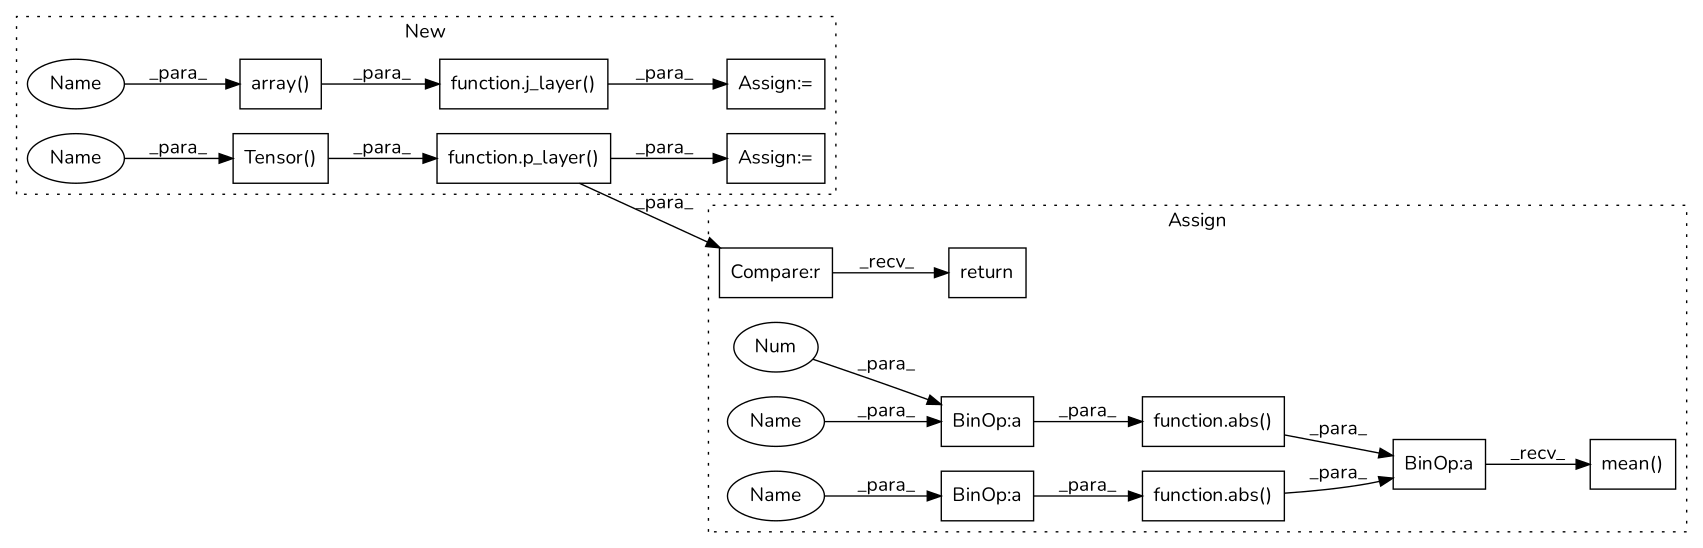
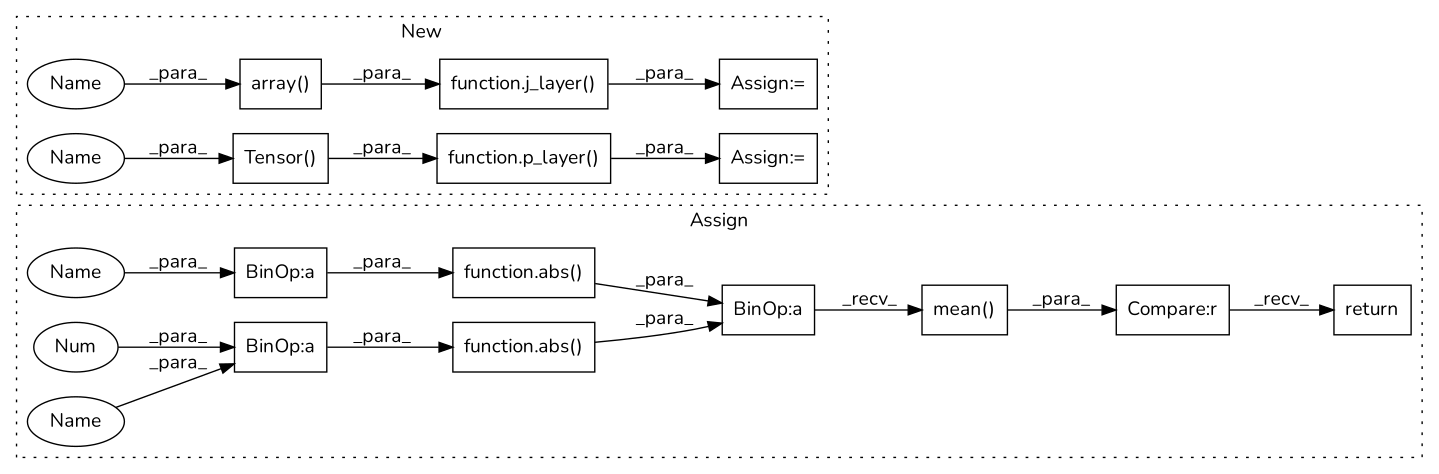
(643, 213) -> (1055, 310)
